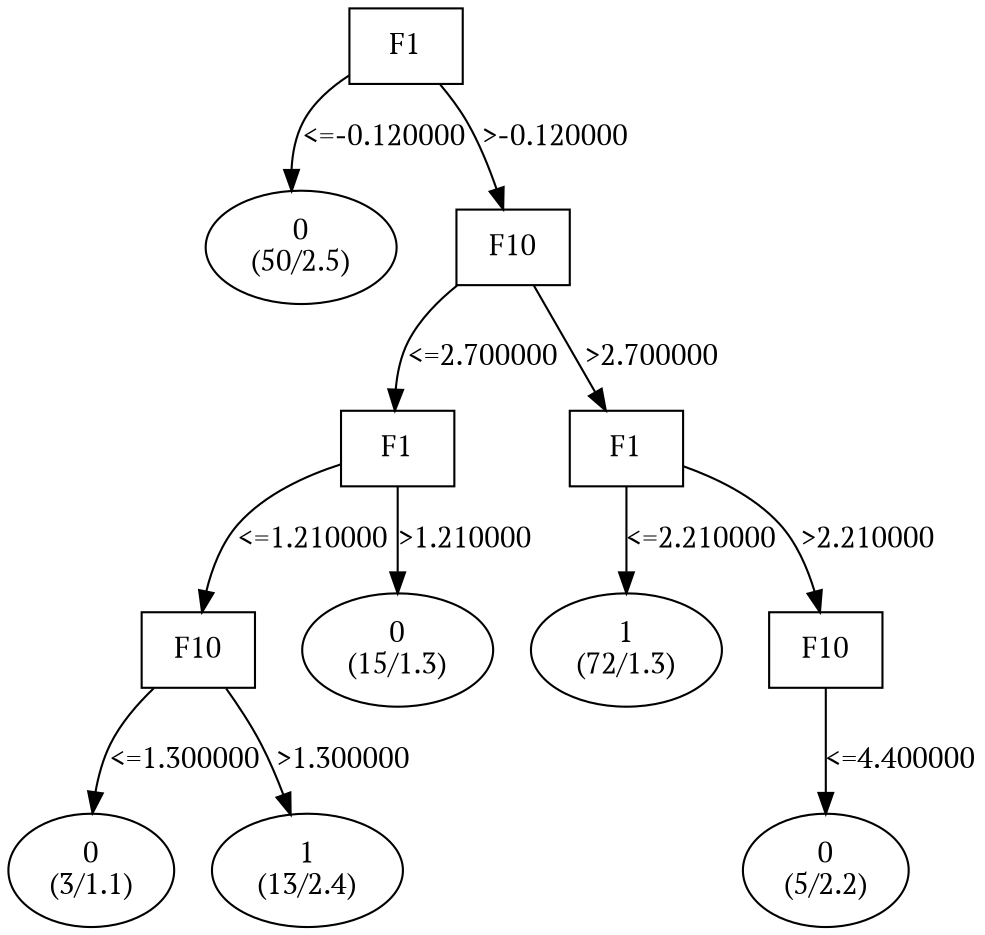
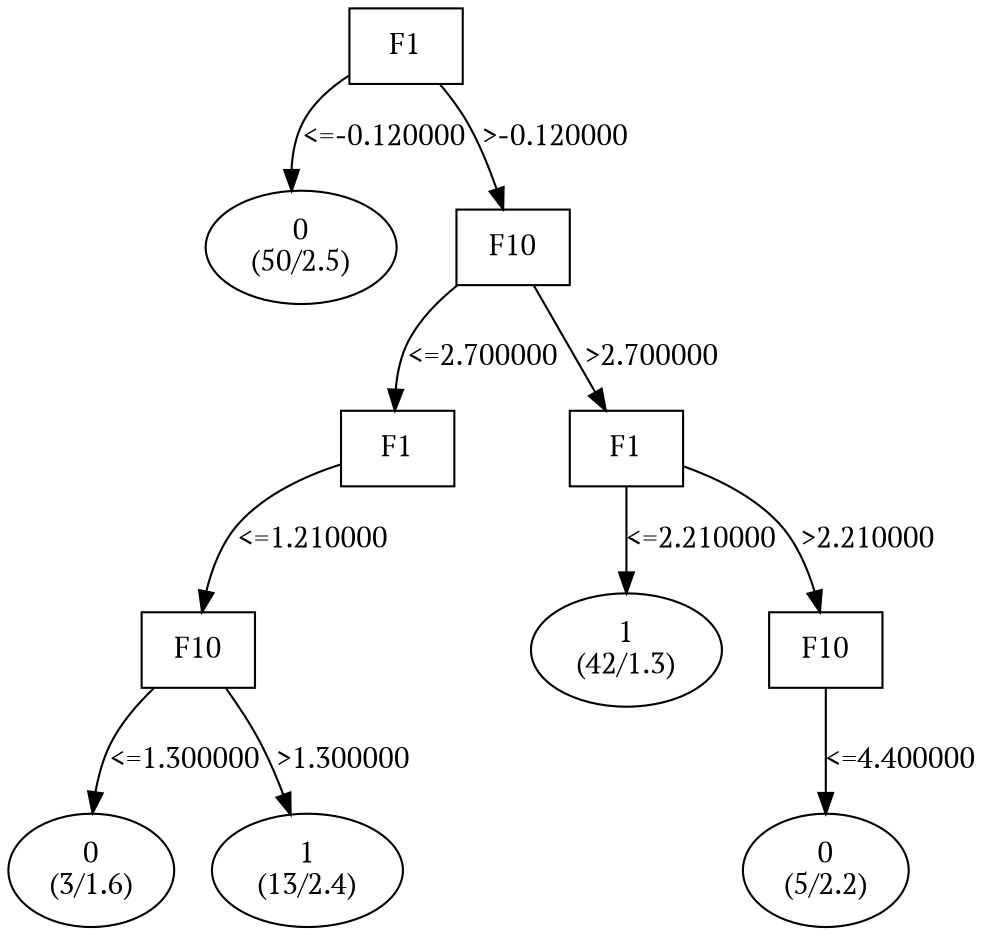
(398, 650) -> none
(626, 650) -> (626, 650)
(91, 870) -> (91, 870)
